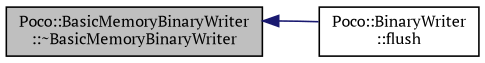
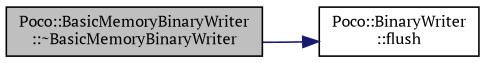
(299, 21) -> (283, 42)
